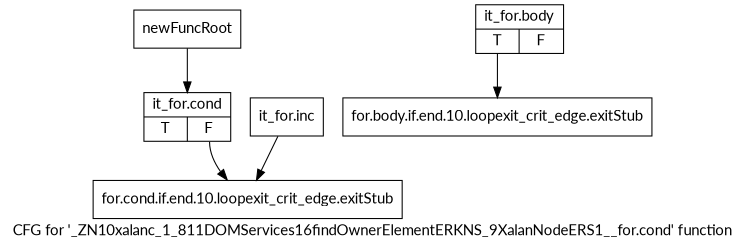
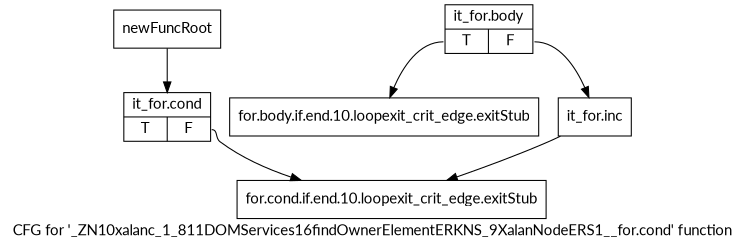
none -> (566, 57)
